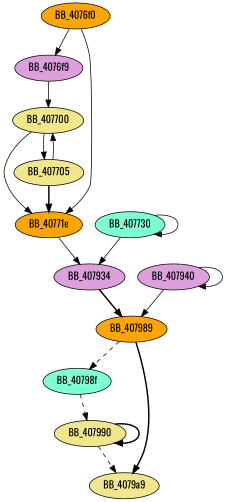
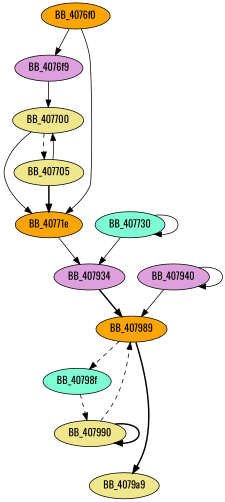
(44, 143) -> (44, 143)
(105, 456) -> (120, 387)
